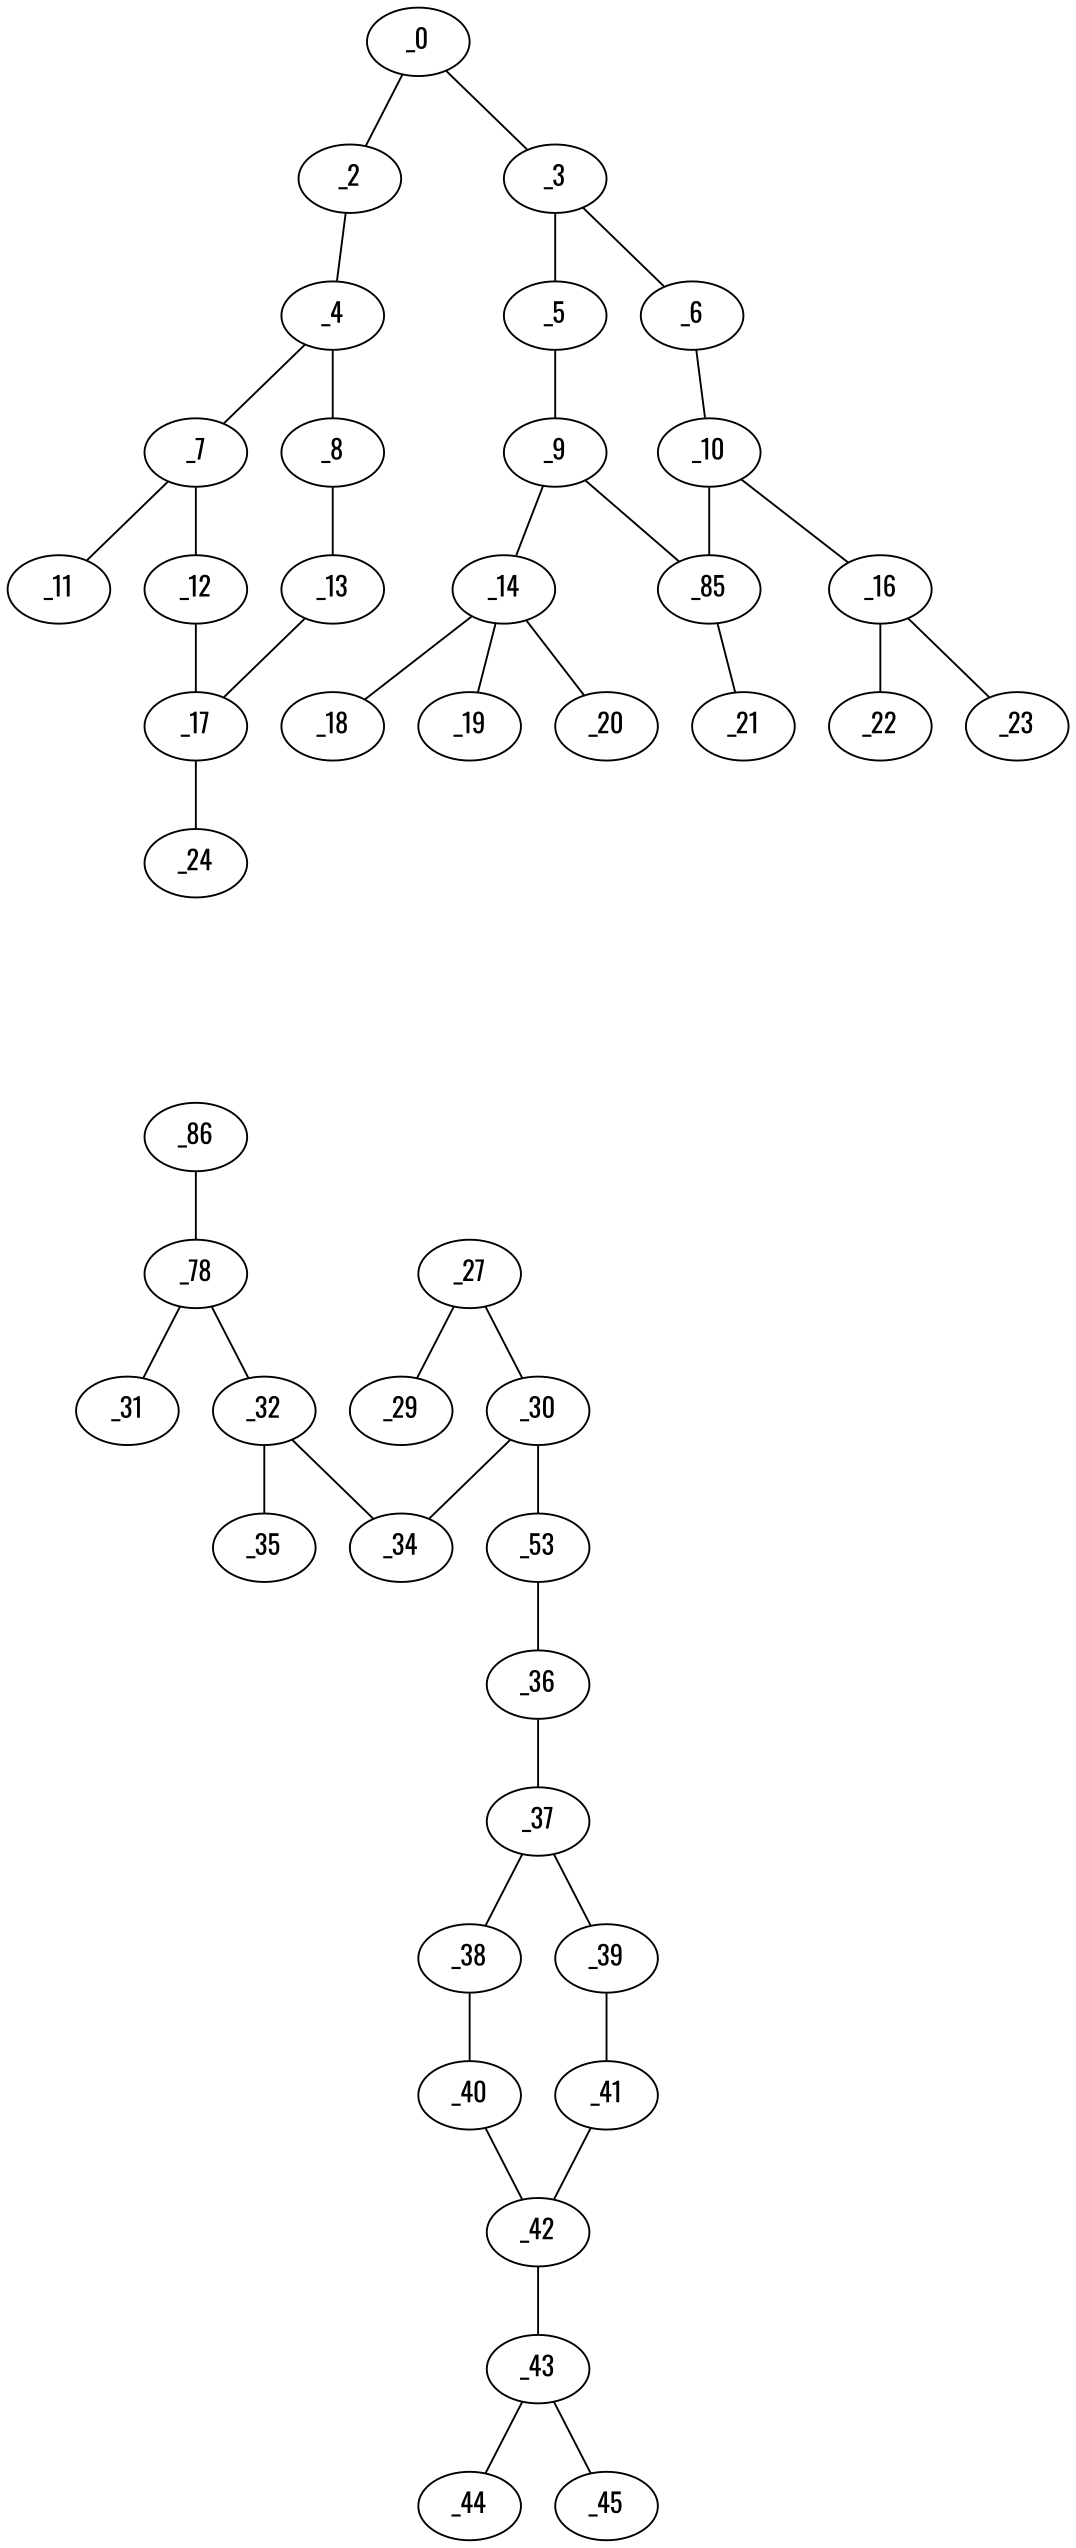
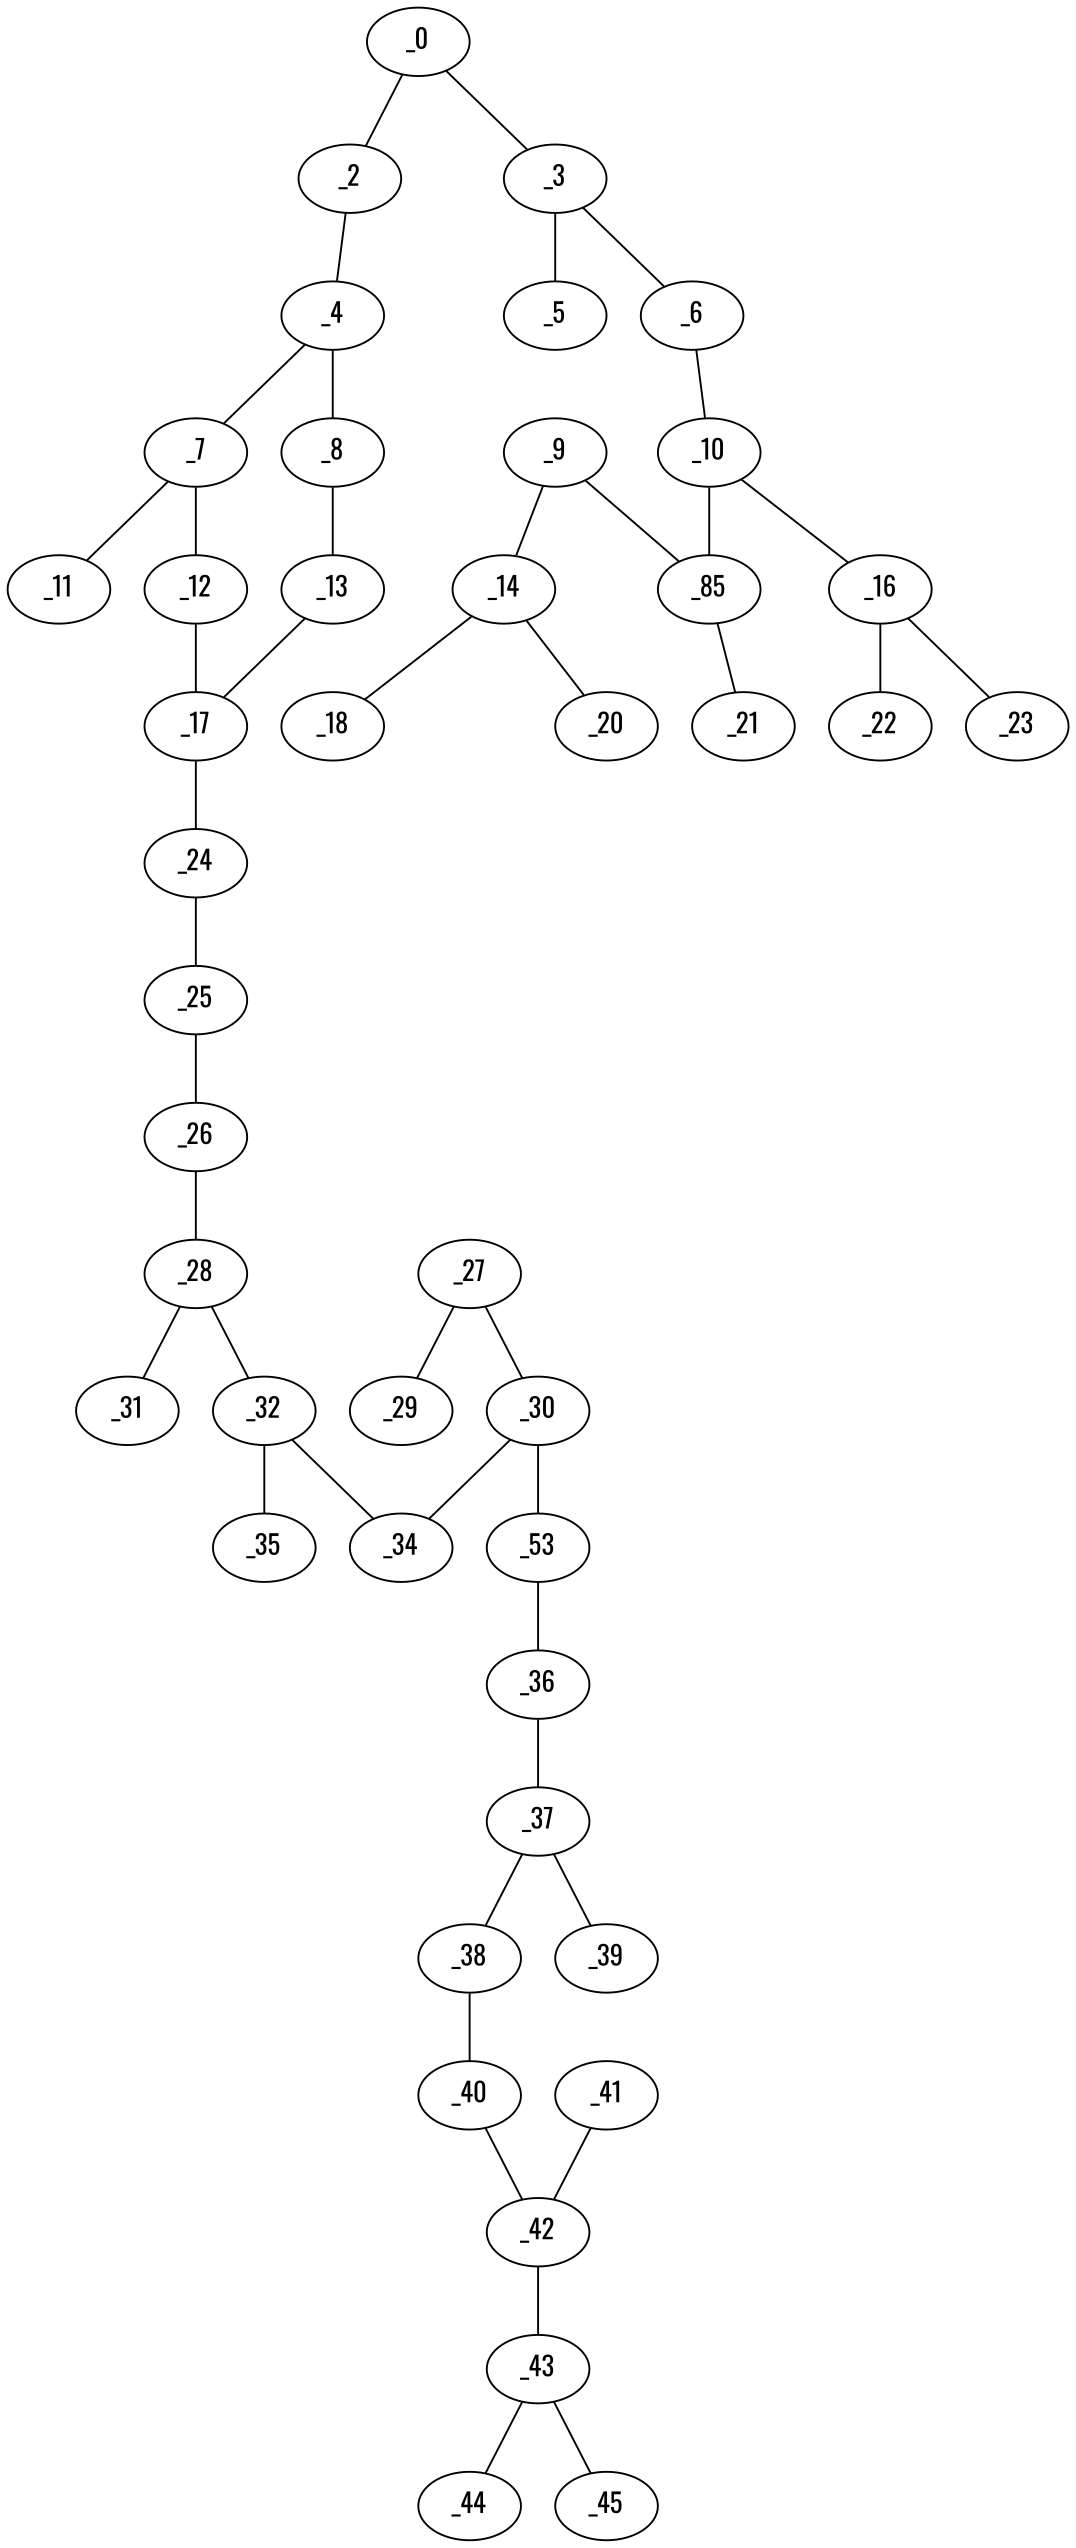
(555, 384) -> none
(470, 726) -> none
none -> (196, 1000)
(196, 1137) -> (196, 1137)
(196, 1274) -> (196, 1274)
(607, 2027) -> none
